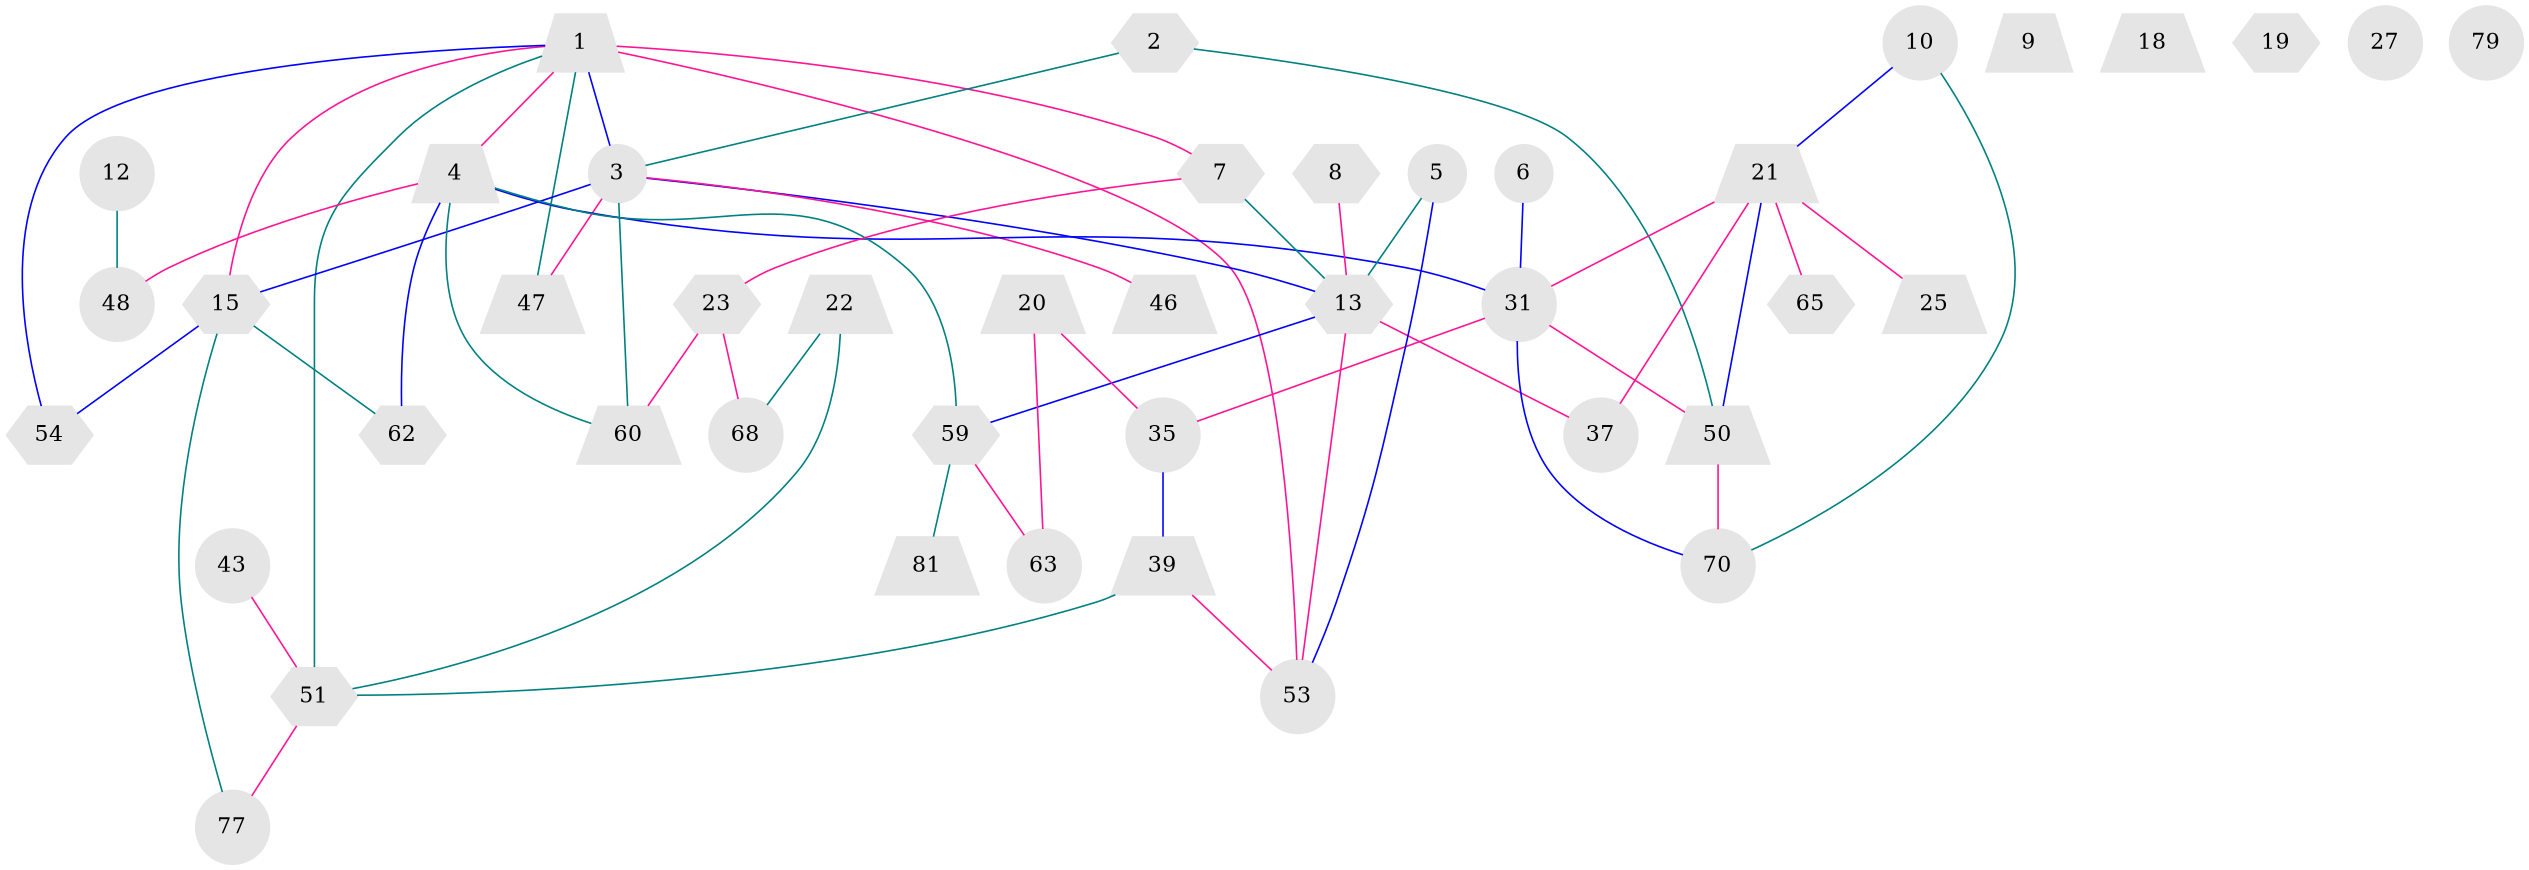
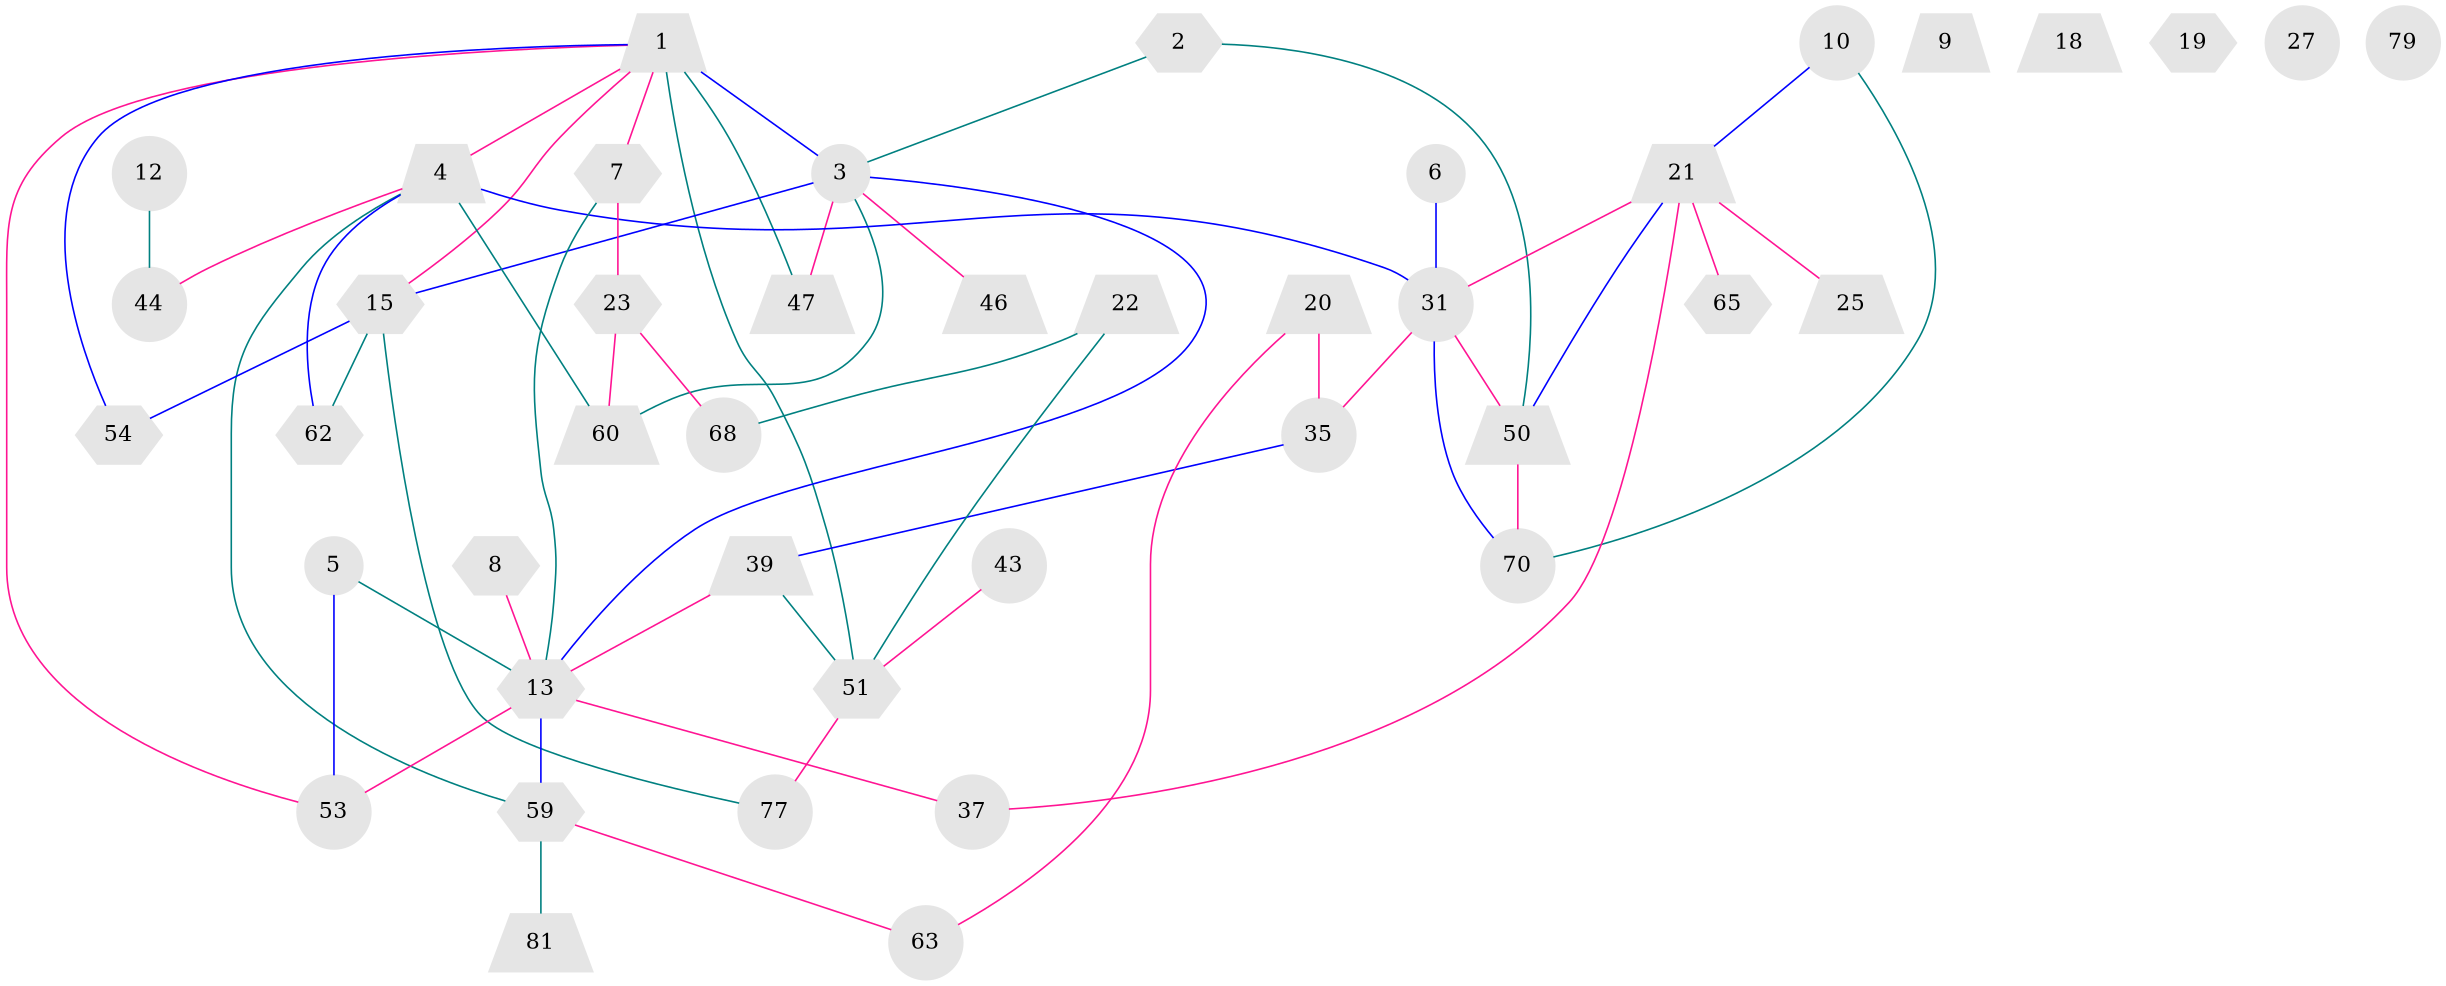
(117, 304) -> (149, 304)
(1232, 633) -> (641, 633)
